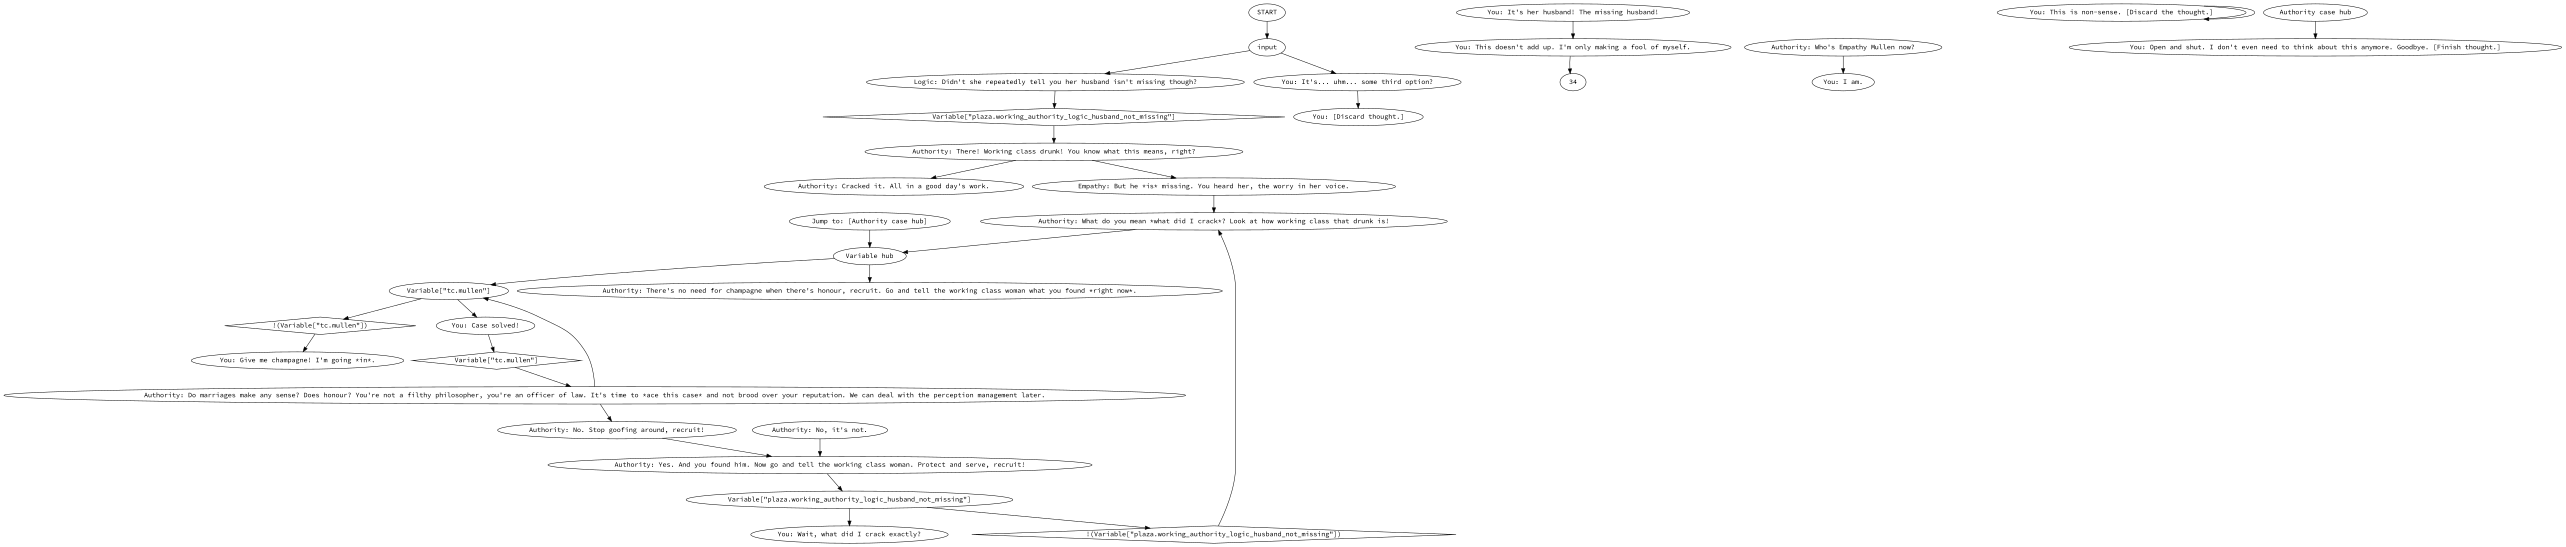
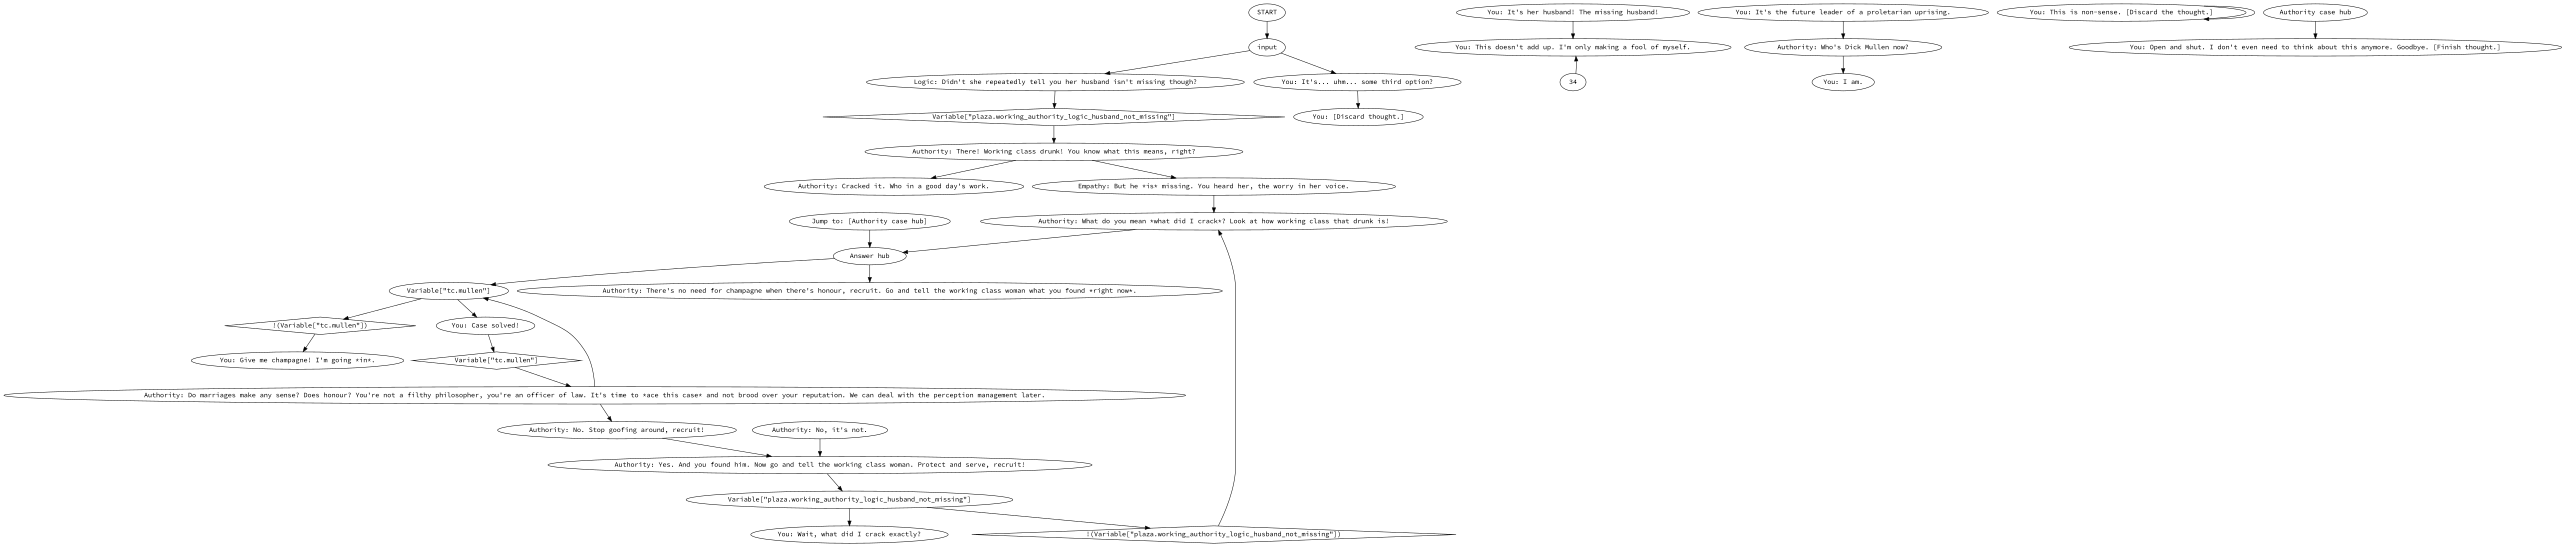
none -> (1843, 13)
(1843, 47) -> (1843, 47)
(1570, 62) -> (1576, 67)
(894, 187) -> (894, 187)
(870, 256) -> (870, 256)
